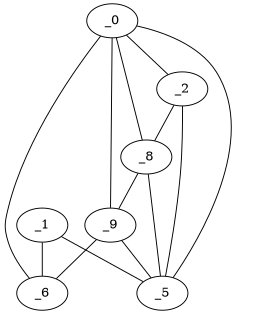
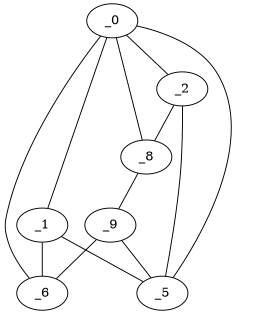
(111, 123) -> (77, 123)
(154, 225) -> none
